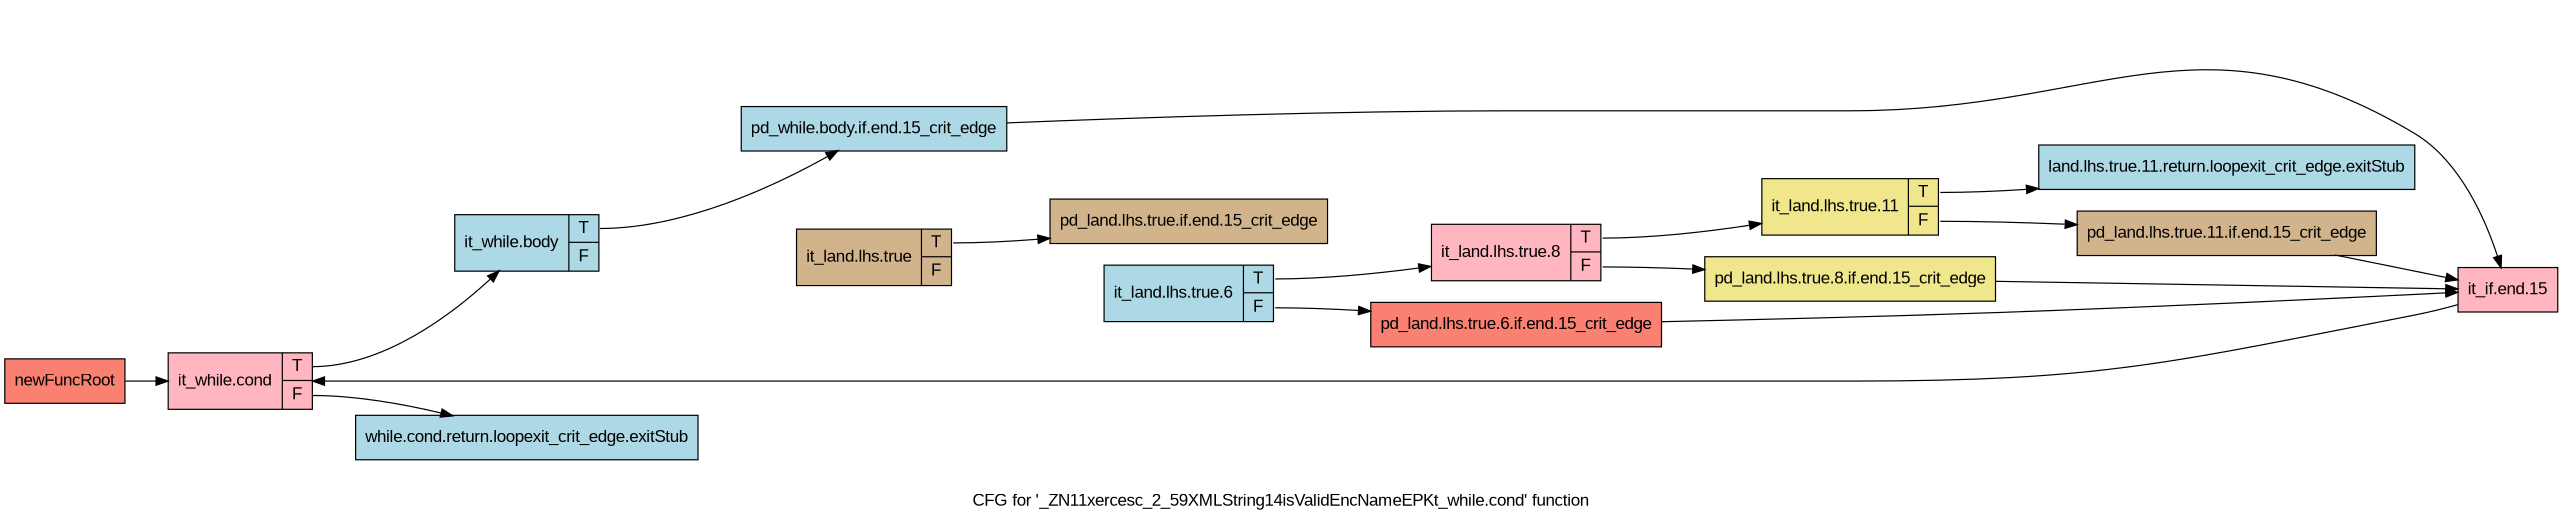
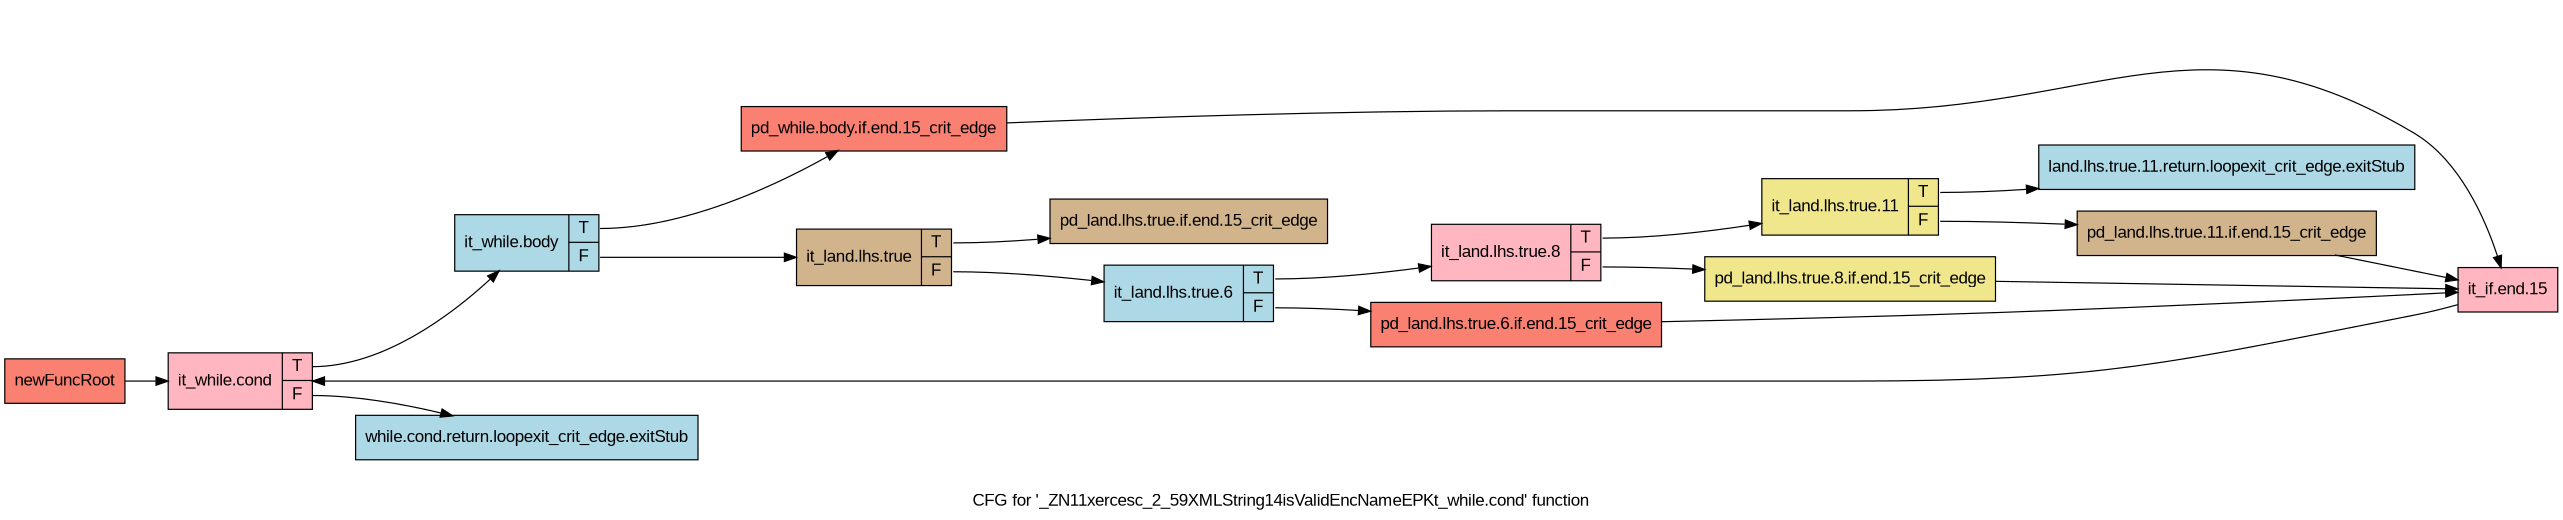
(874, 129) -> (874, 129)
none -> (692, 257)
none -> (1022, 274)
